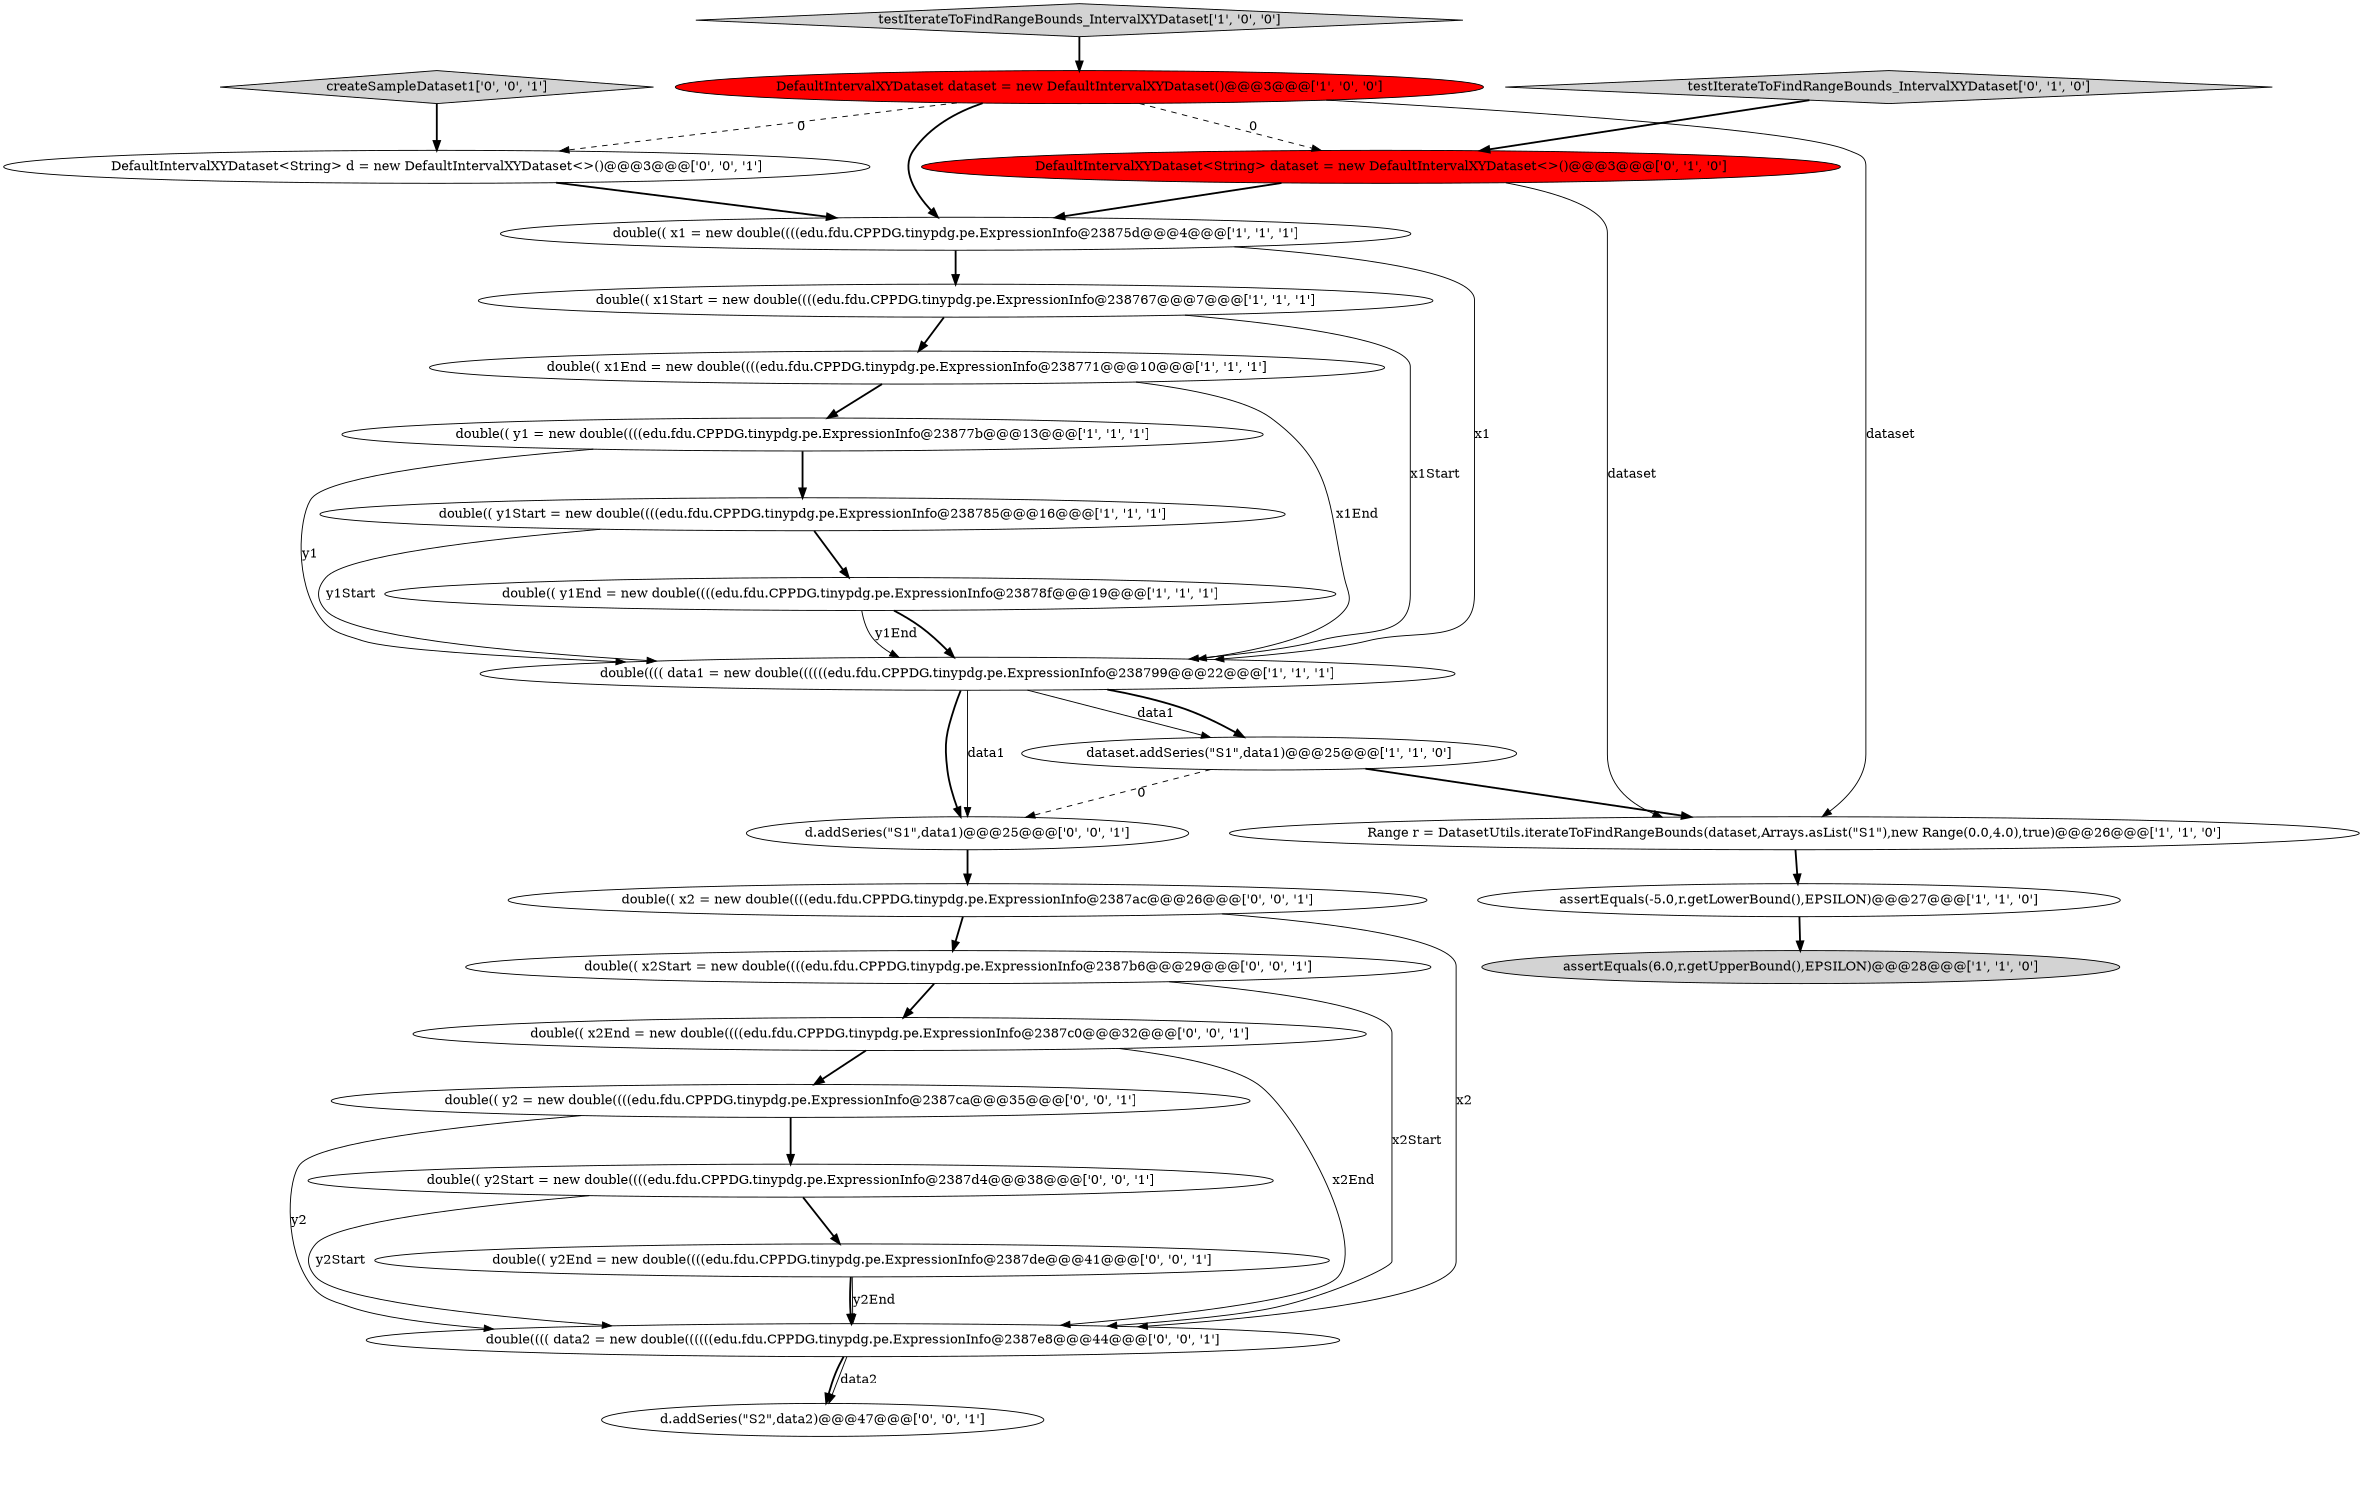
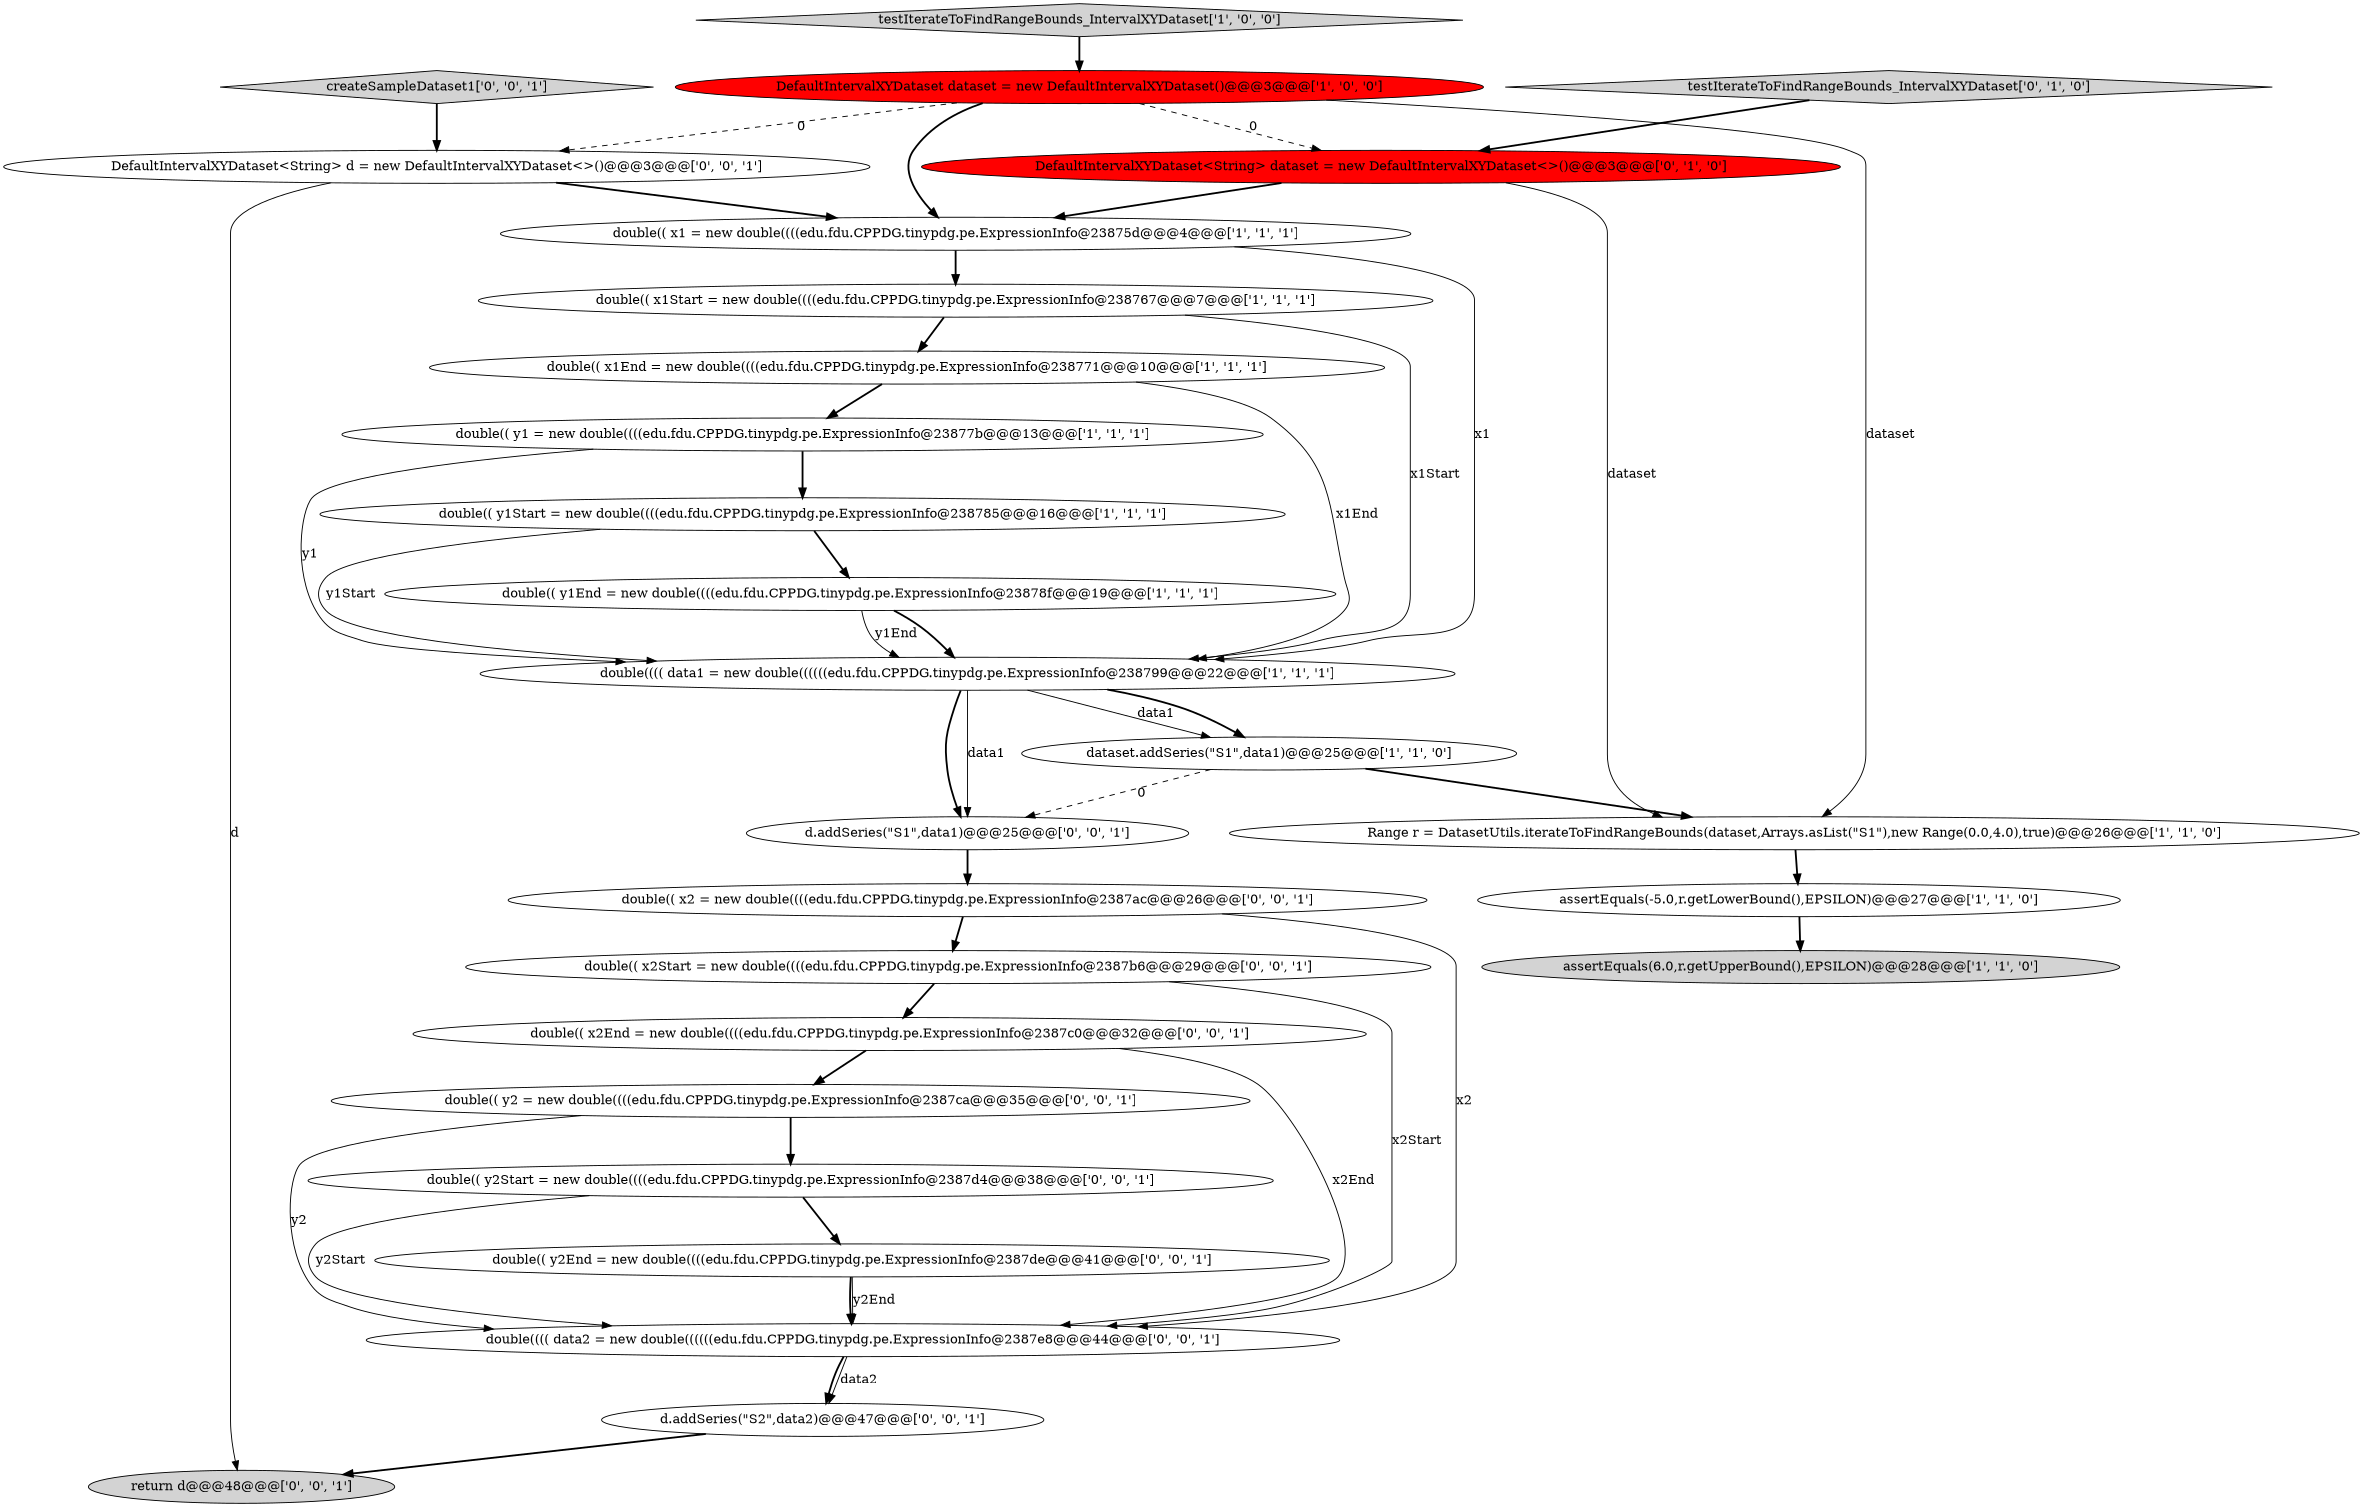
none -> (242, 1487)
